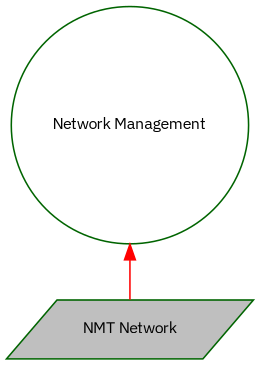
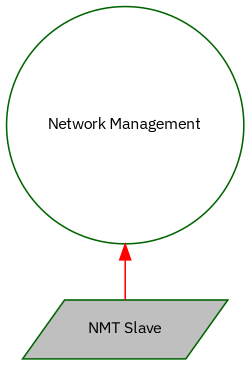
(130, 329) -> (125, 329)
